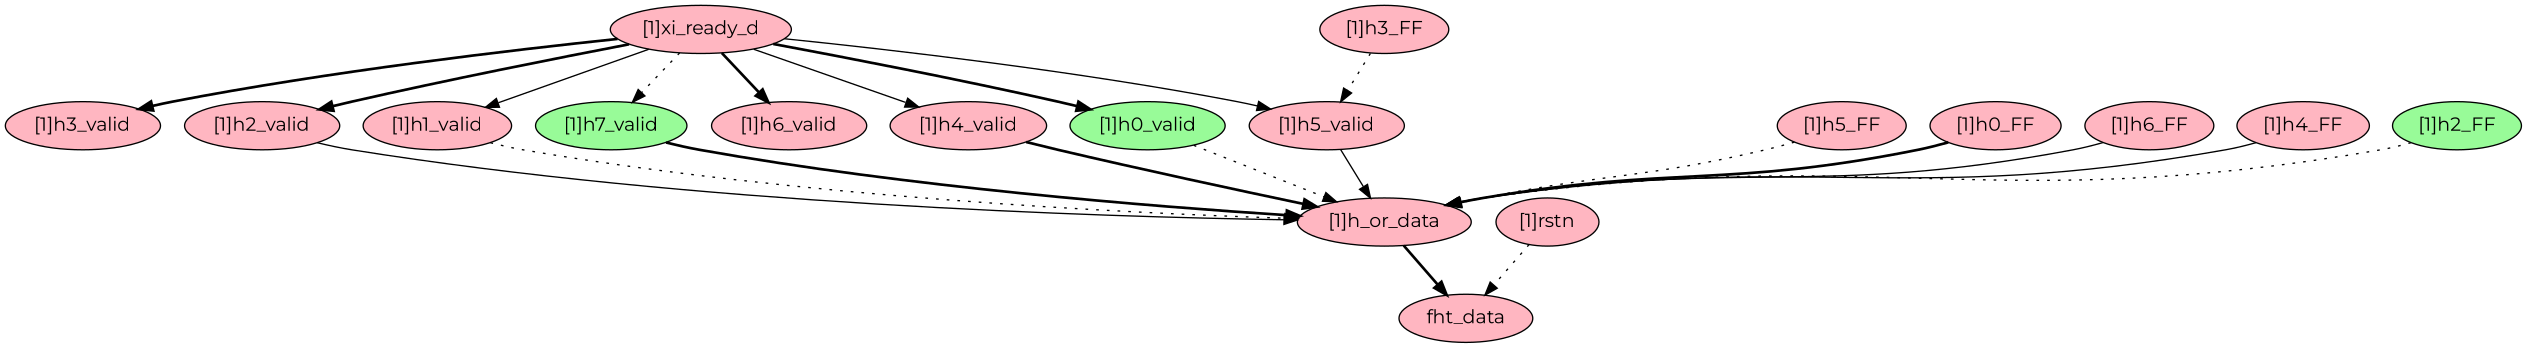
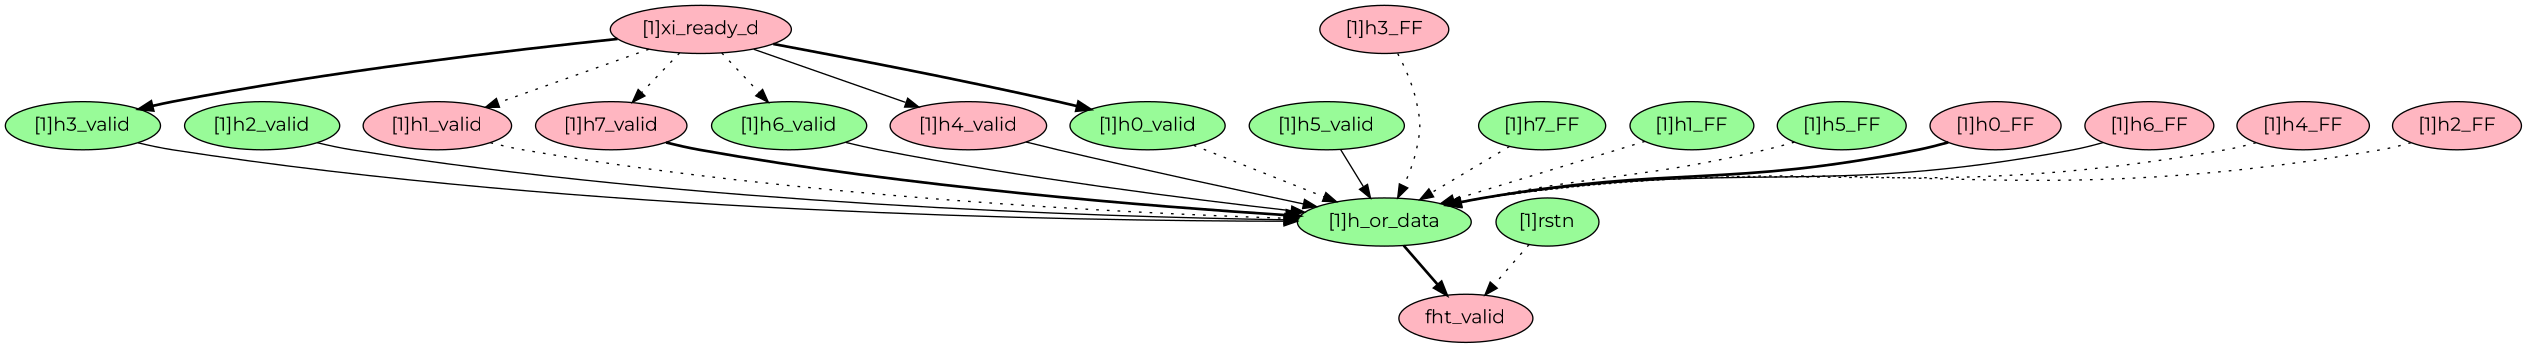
(1022, 67) -> none
(1359, 72) -> (1419, 119)
(740, 73) -> (740, 73)
(481, 74) -> none
(574, 76) -> (574, 76)
(83, 126) -> (83, 126)
(262, 126) -> (262, 126)
(611, 126) -> (611, 126)
(789, 126) -> (789, 126)
(1327, 126) -> (1327, 126)
none -> (1542, 126)
none -> (1692, 126)
(1842, 126) -> (1842, 126)
(2457, 126) -> (2457, 126)
(2058, 171) -> (2058, 171)
(1165, 174) -> (1165, 174)
none -> (1068, 182)
none -> (709, 204)
(1384, 222) -> (1384, 222)
(1547, 222) -> (1547, 222)
(1466, 318) -> (1466, 318)
